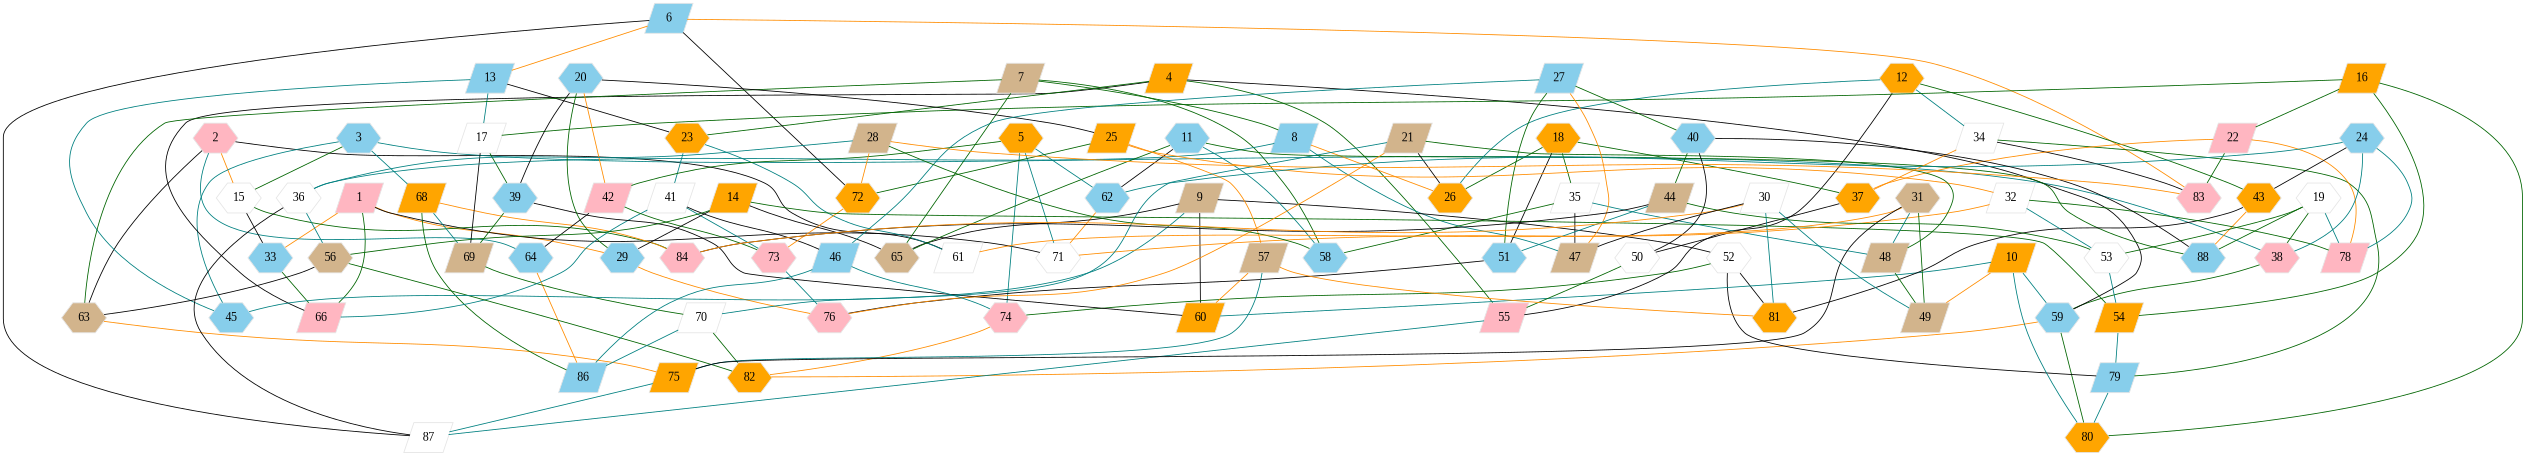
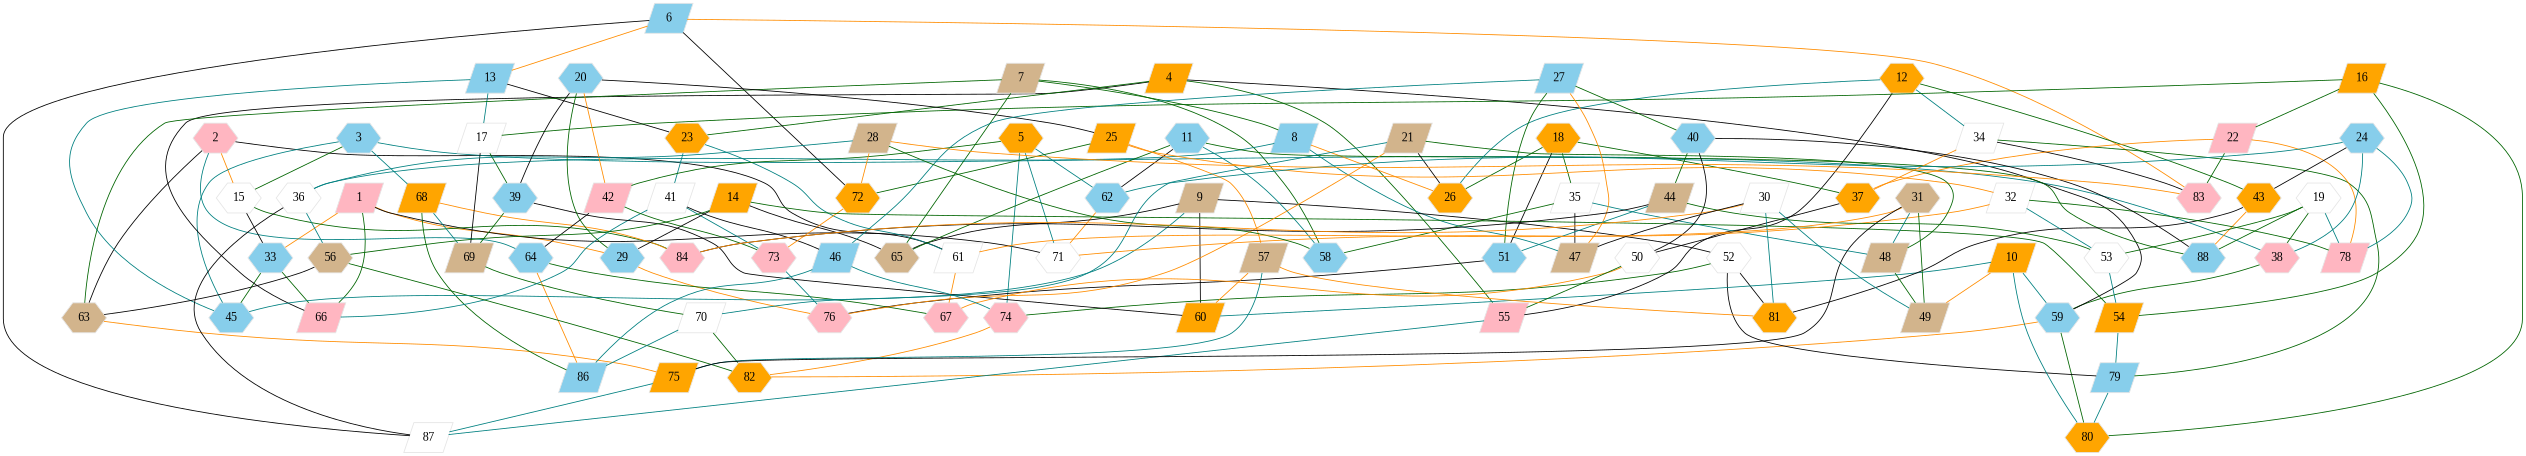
none -> (247, 294)
none -> (946, 318)
